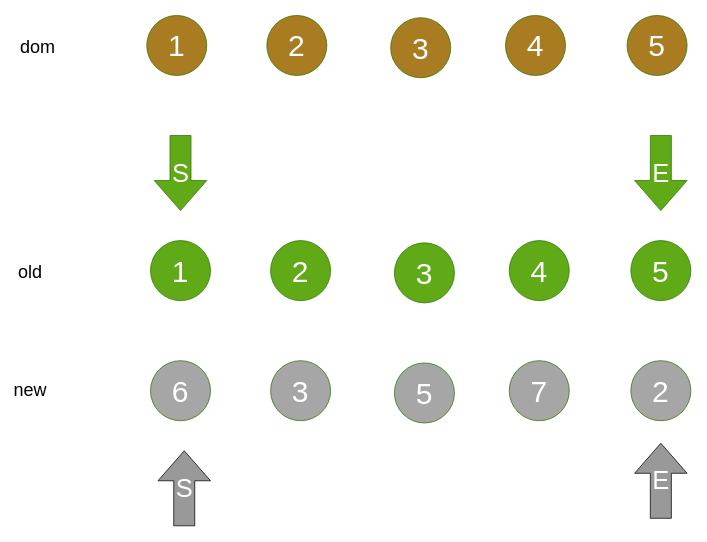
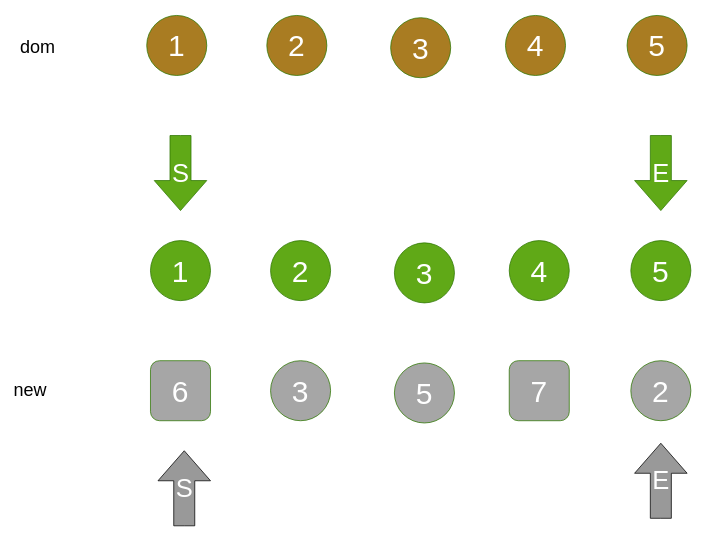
(30, 272) -> none
(180, 390) -> (180, 390)
(539, 390) -> (539, 390)
